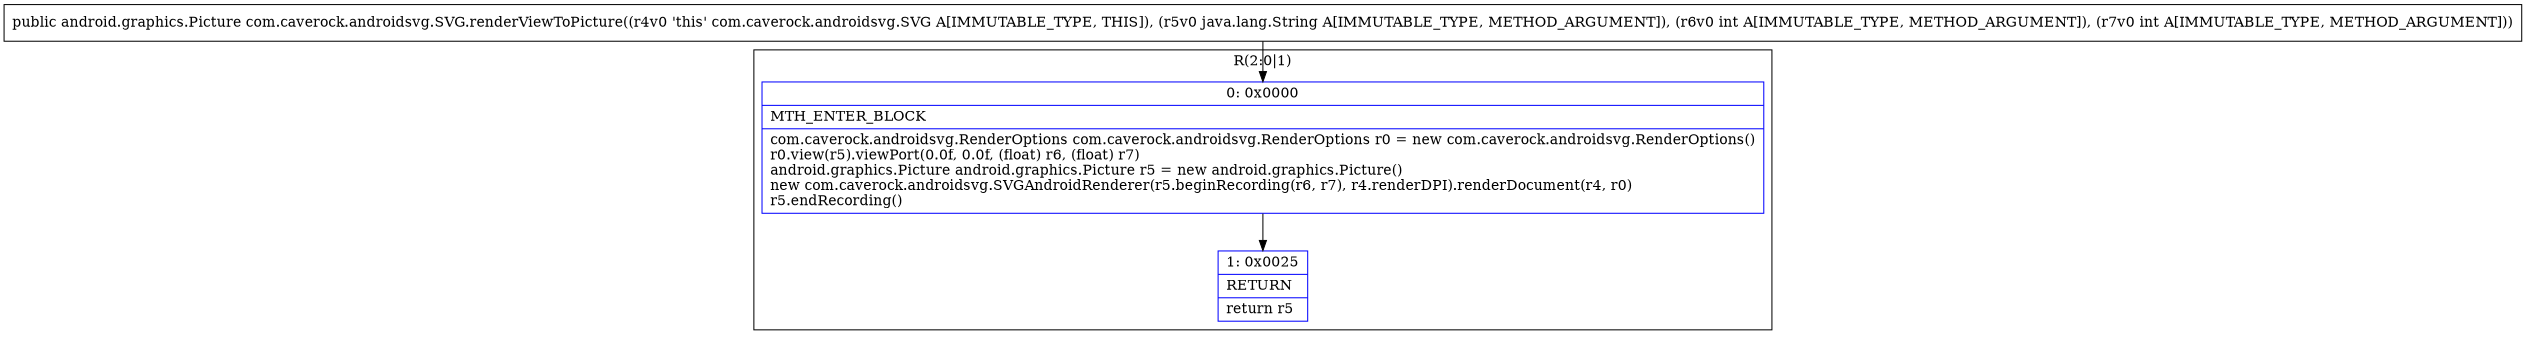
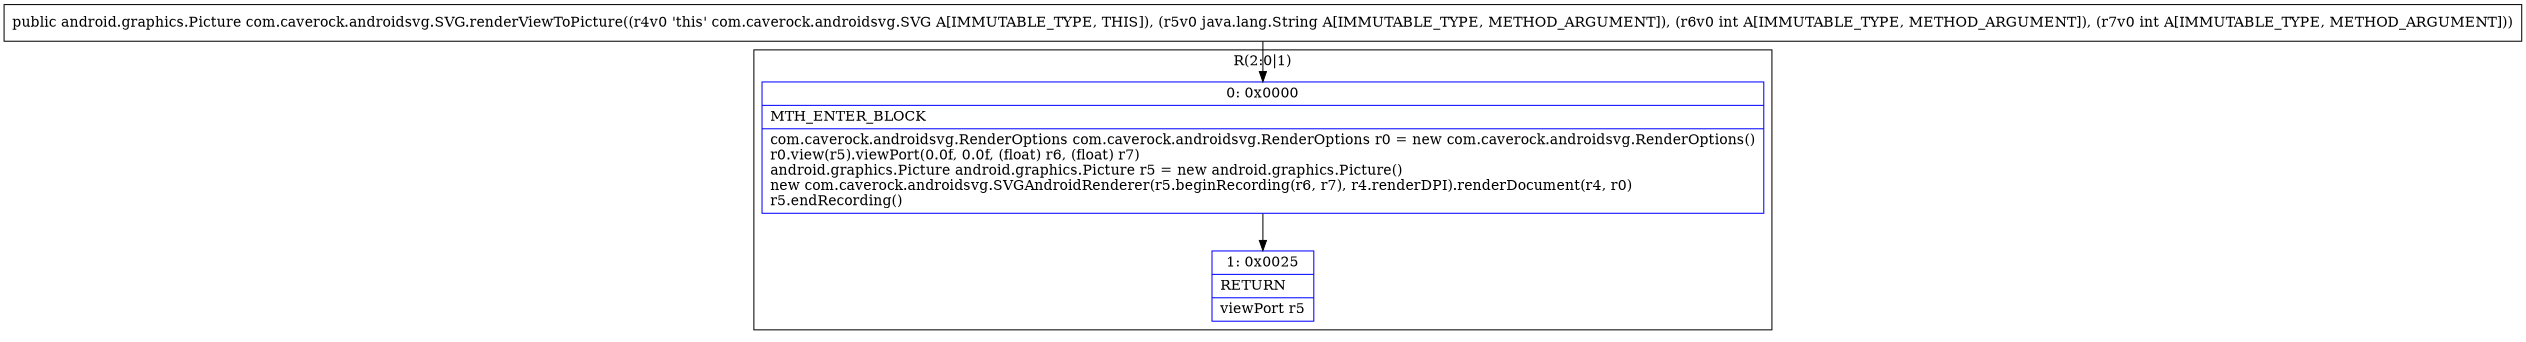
(1260, 309) -> (1263, 309)
